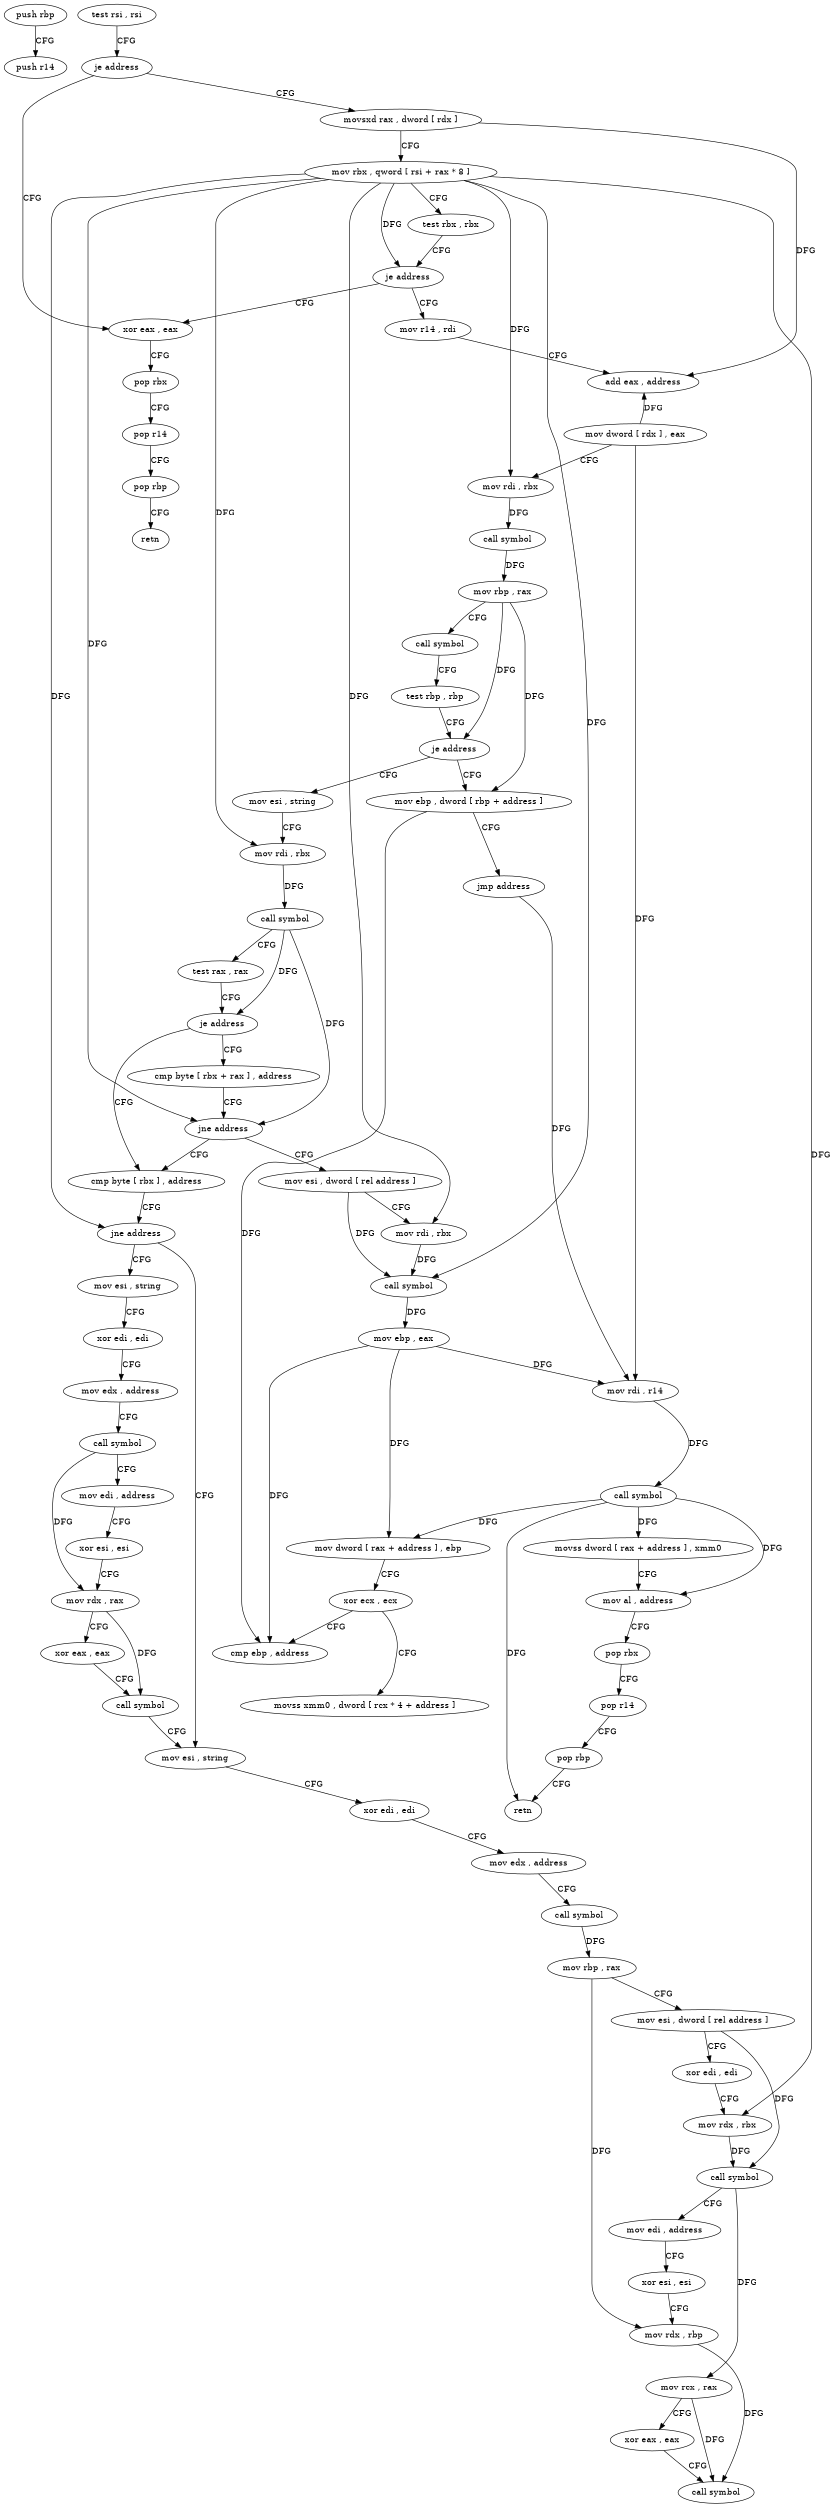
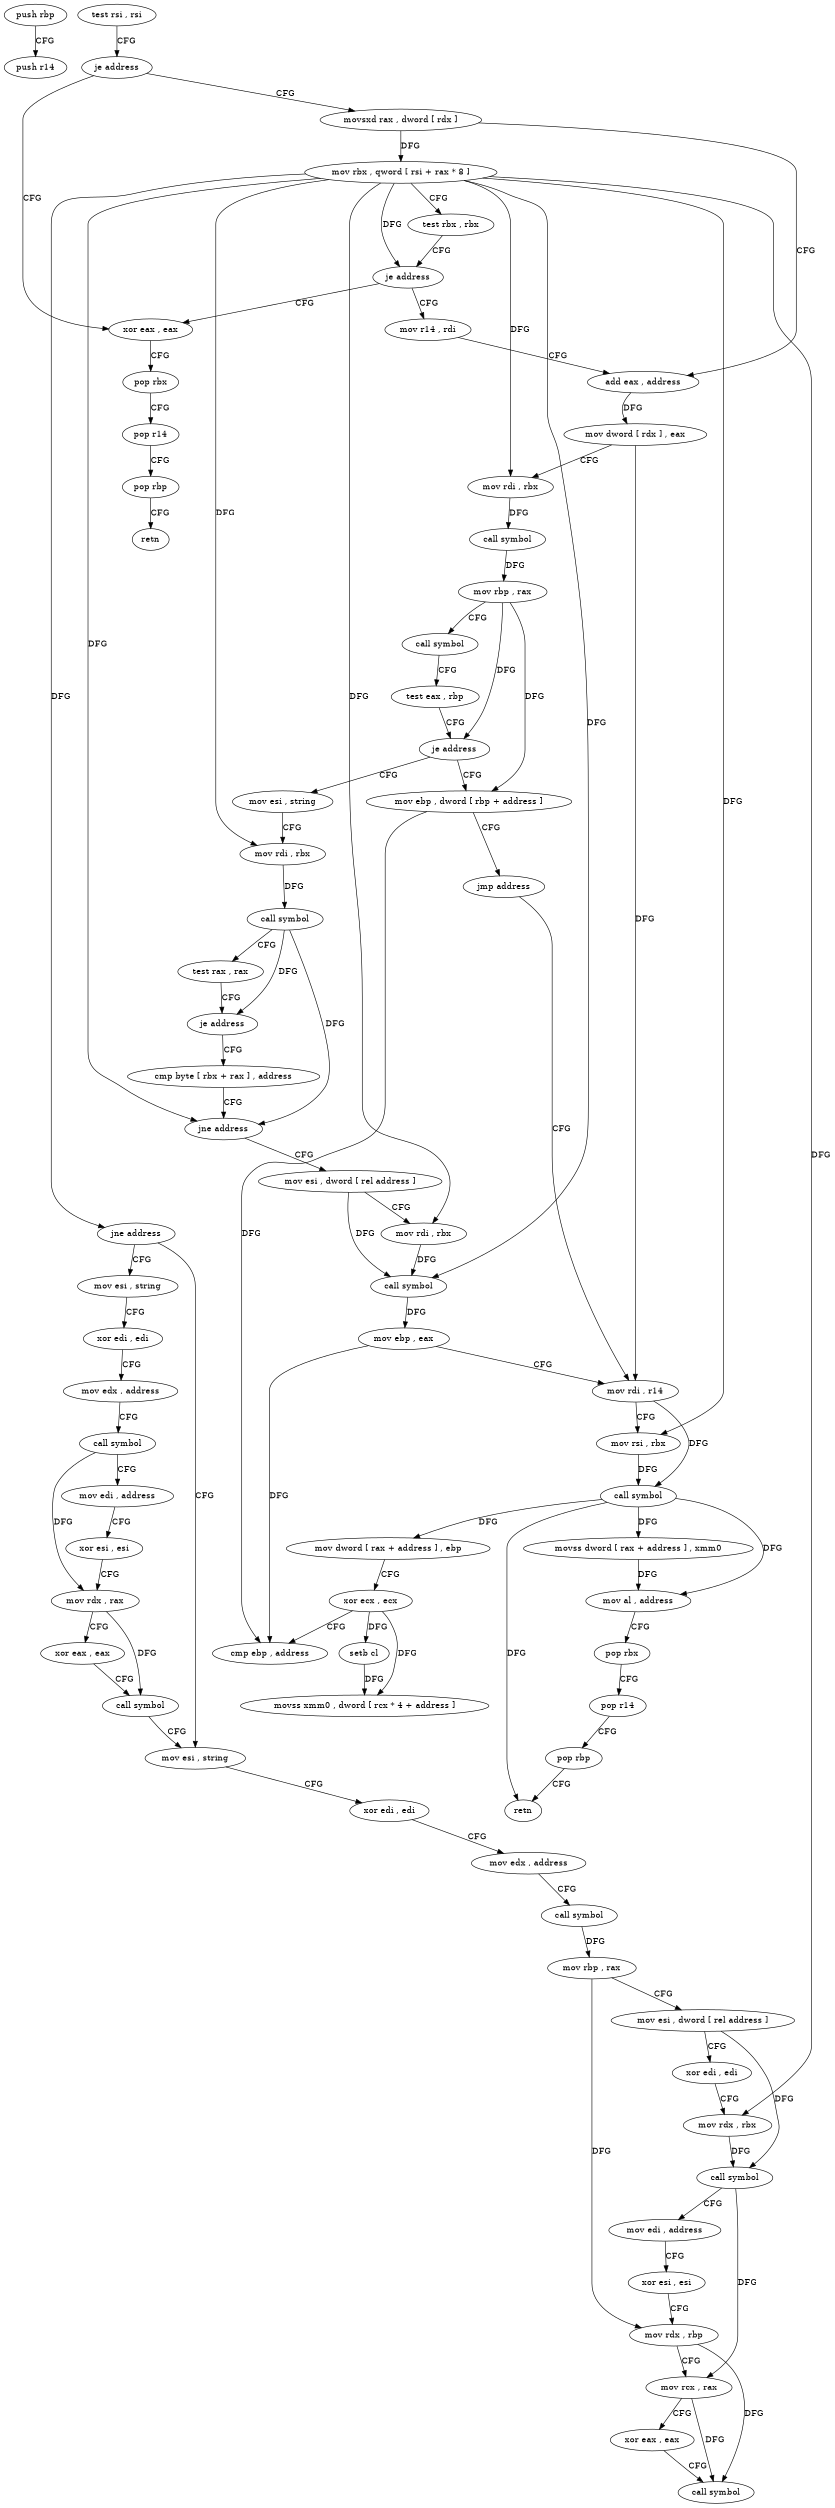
(411, 146) -> (411, 146)
(806, 251) -> (806, 251)
(643, 412) -> (623, 405)
(435, 697) -> (435, 697)
(562, 1129) -> (562, 1129)
(146, 1181) -> none
(543, 1365) -> (543, 1365)
(390, 1440) -> none
none -> (638, 1444)
(648, 1575) -> (648, 1575)
none -> (364, 1653)
(408, 1653) -> (408, 1653)
none -> (681, 2358)
